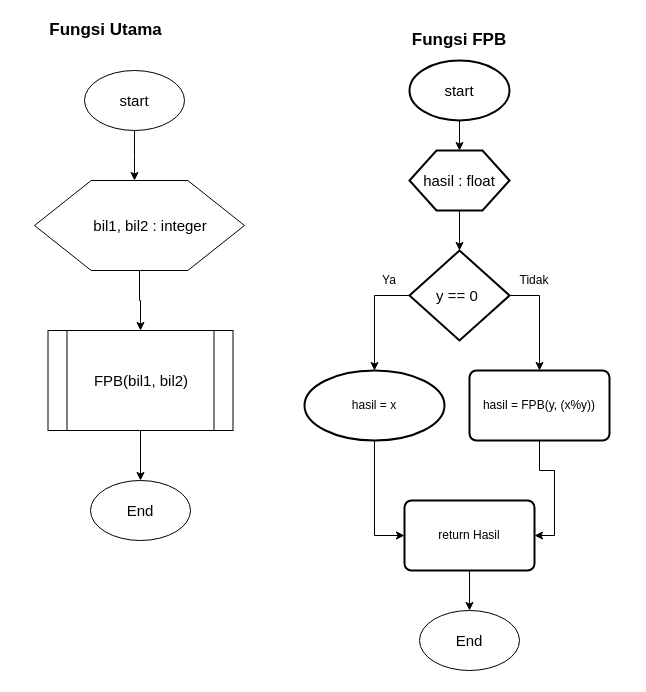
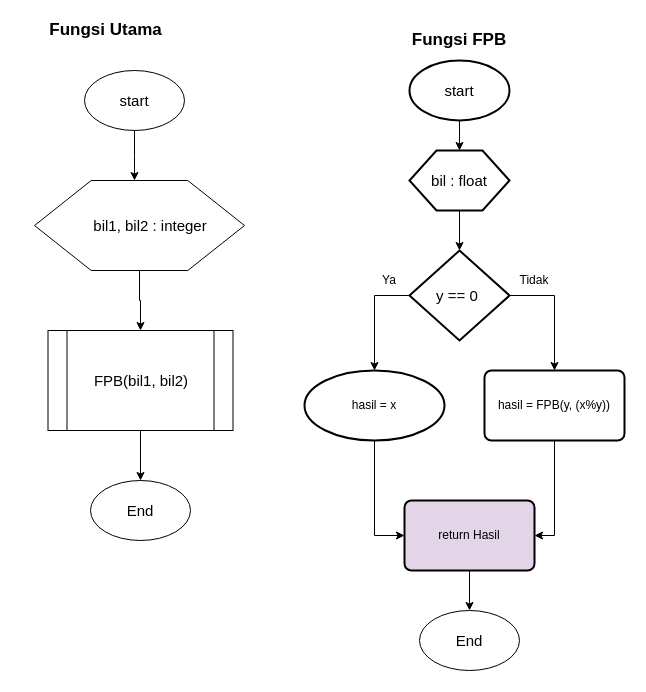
(460, 181) -> (460, 181)
(540, 406) -> (555, 406)
(470, 536) -> (470, 536)
